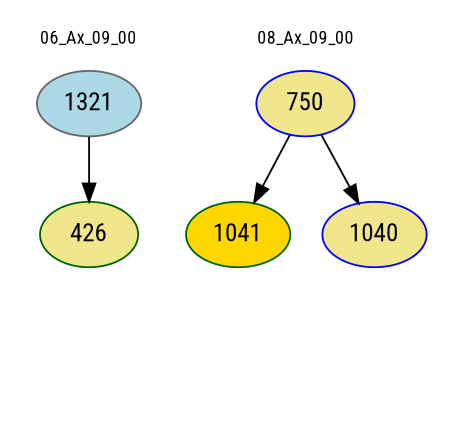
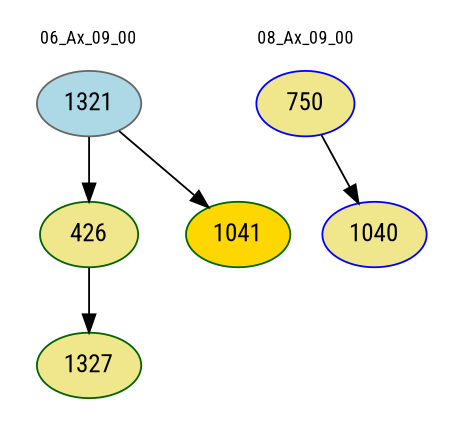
(276, 161) -> (144, 152)
none -> (89, 365)
